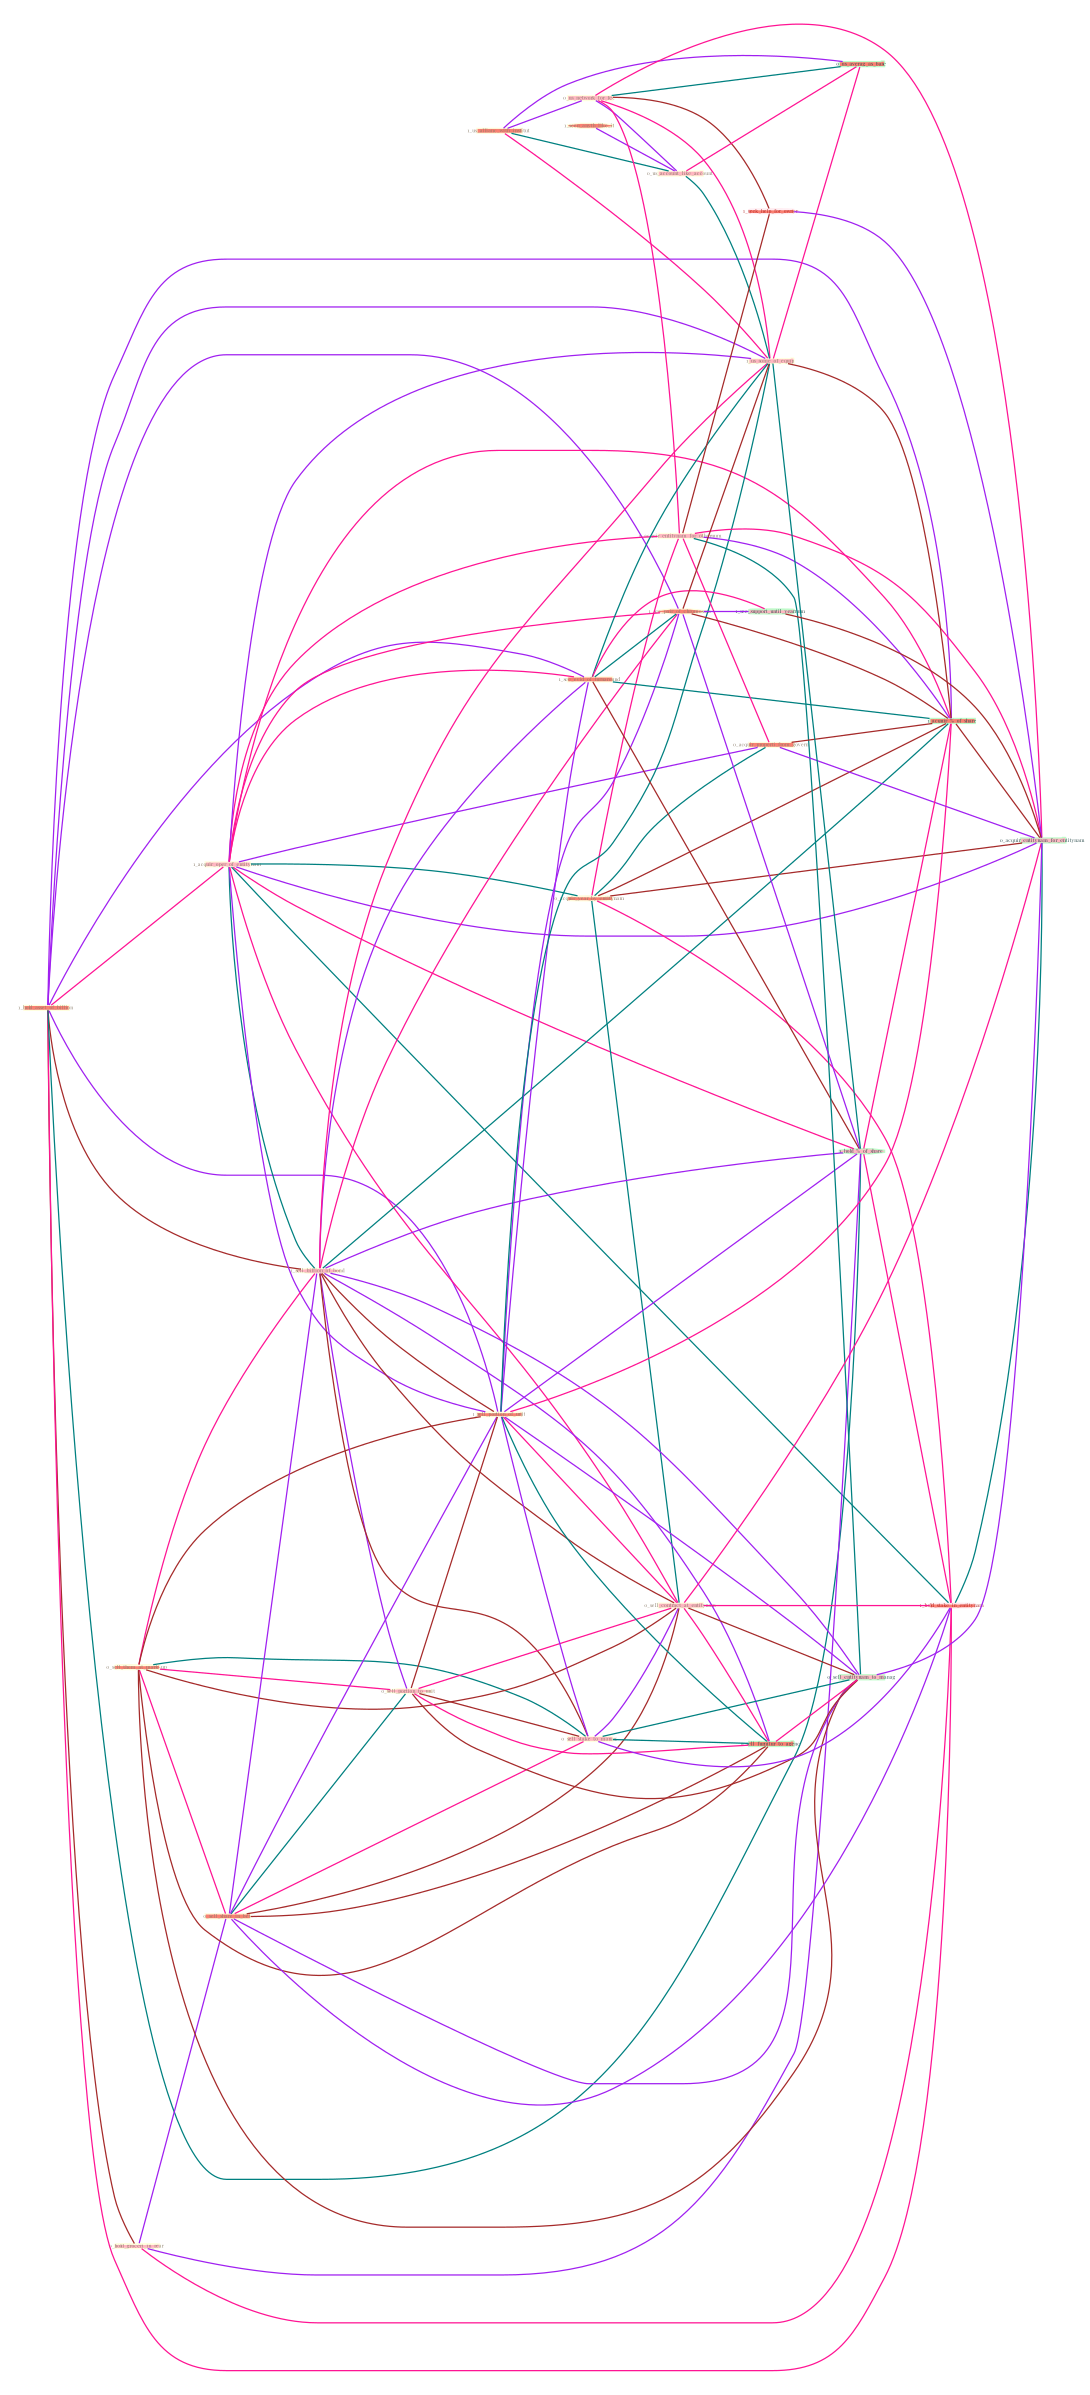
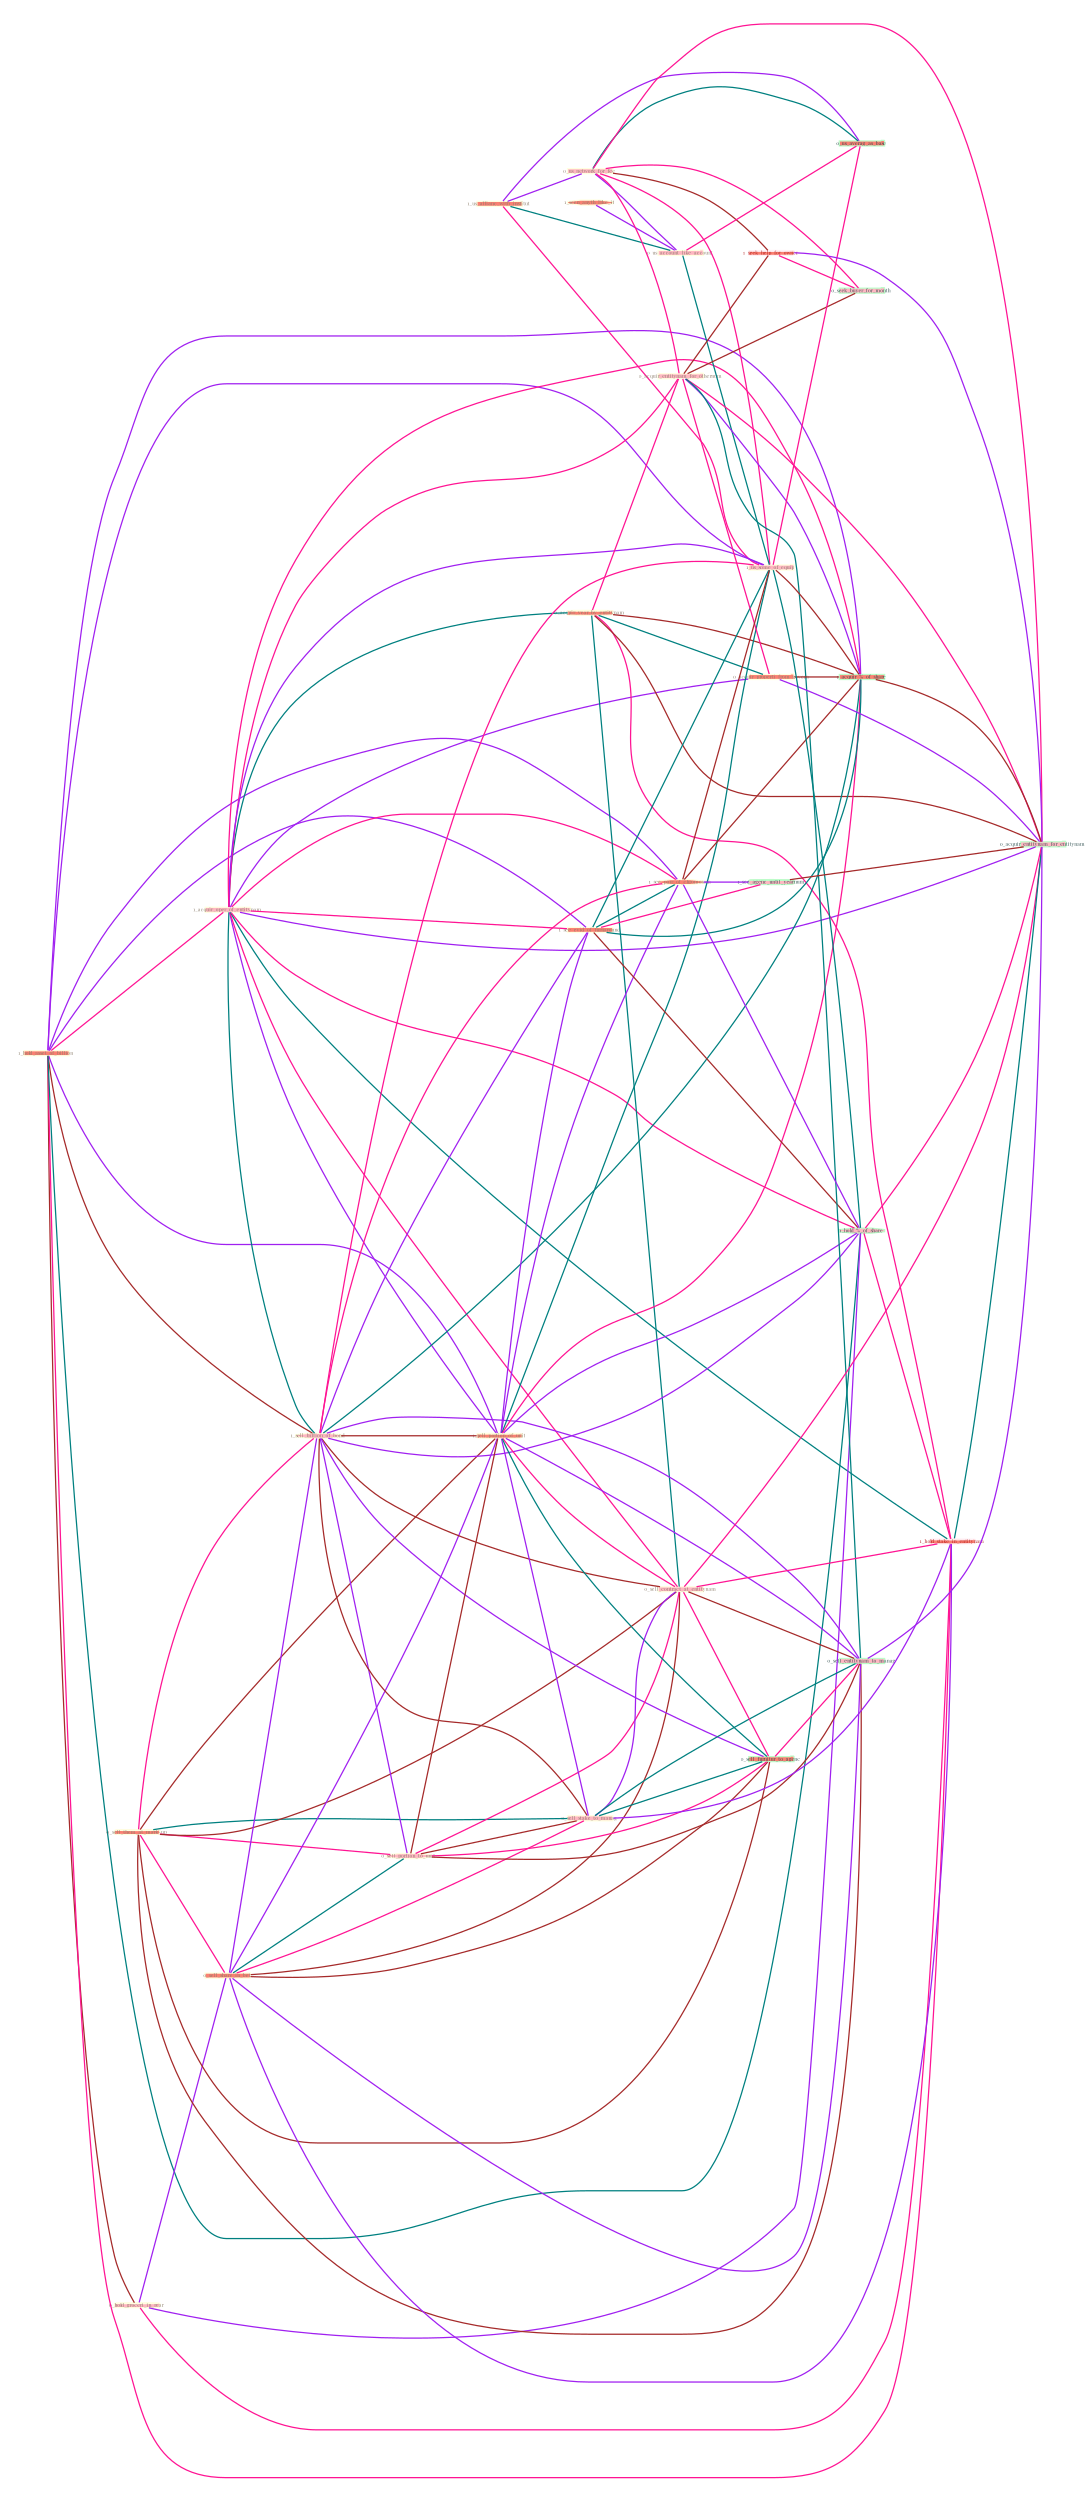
none -> (862, 291)
(771, 611) -> (771, 882)
(907, 936) -> (979, 1049)
